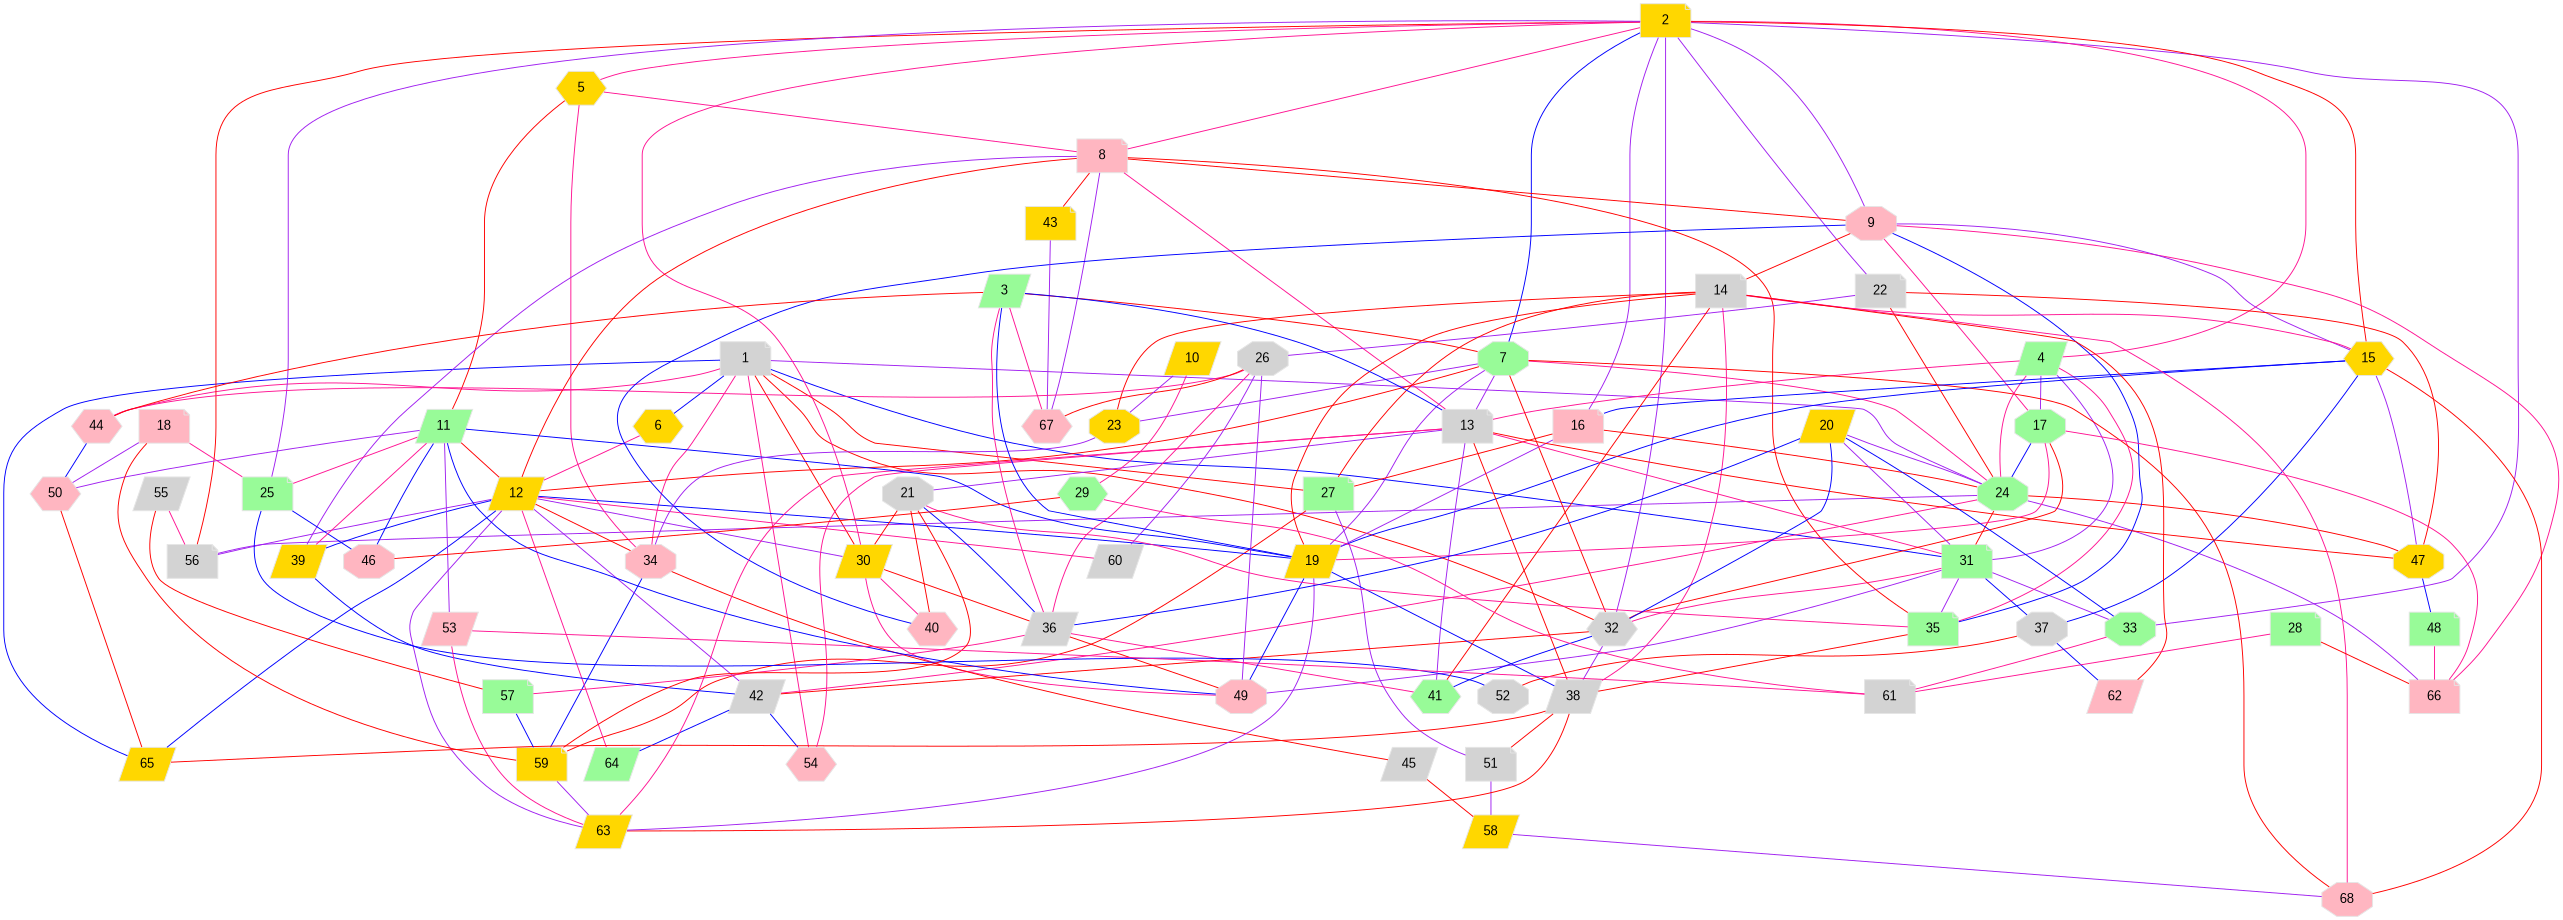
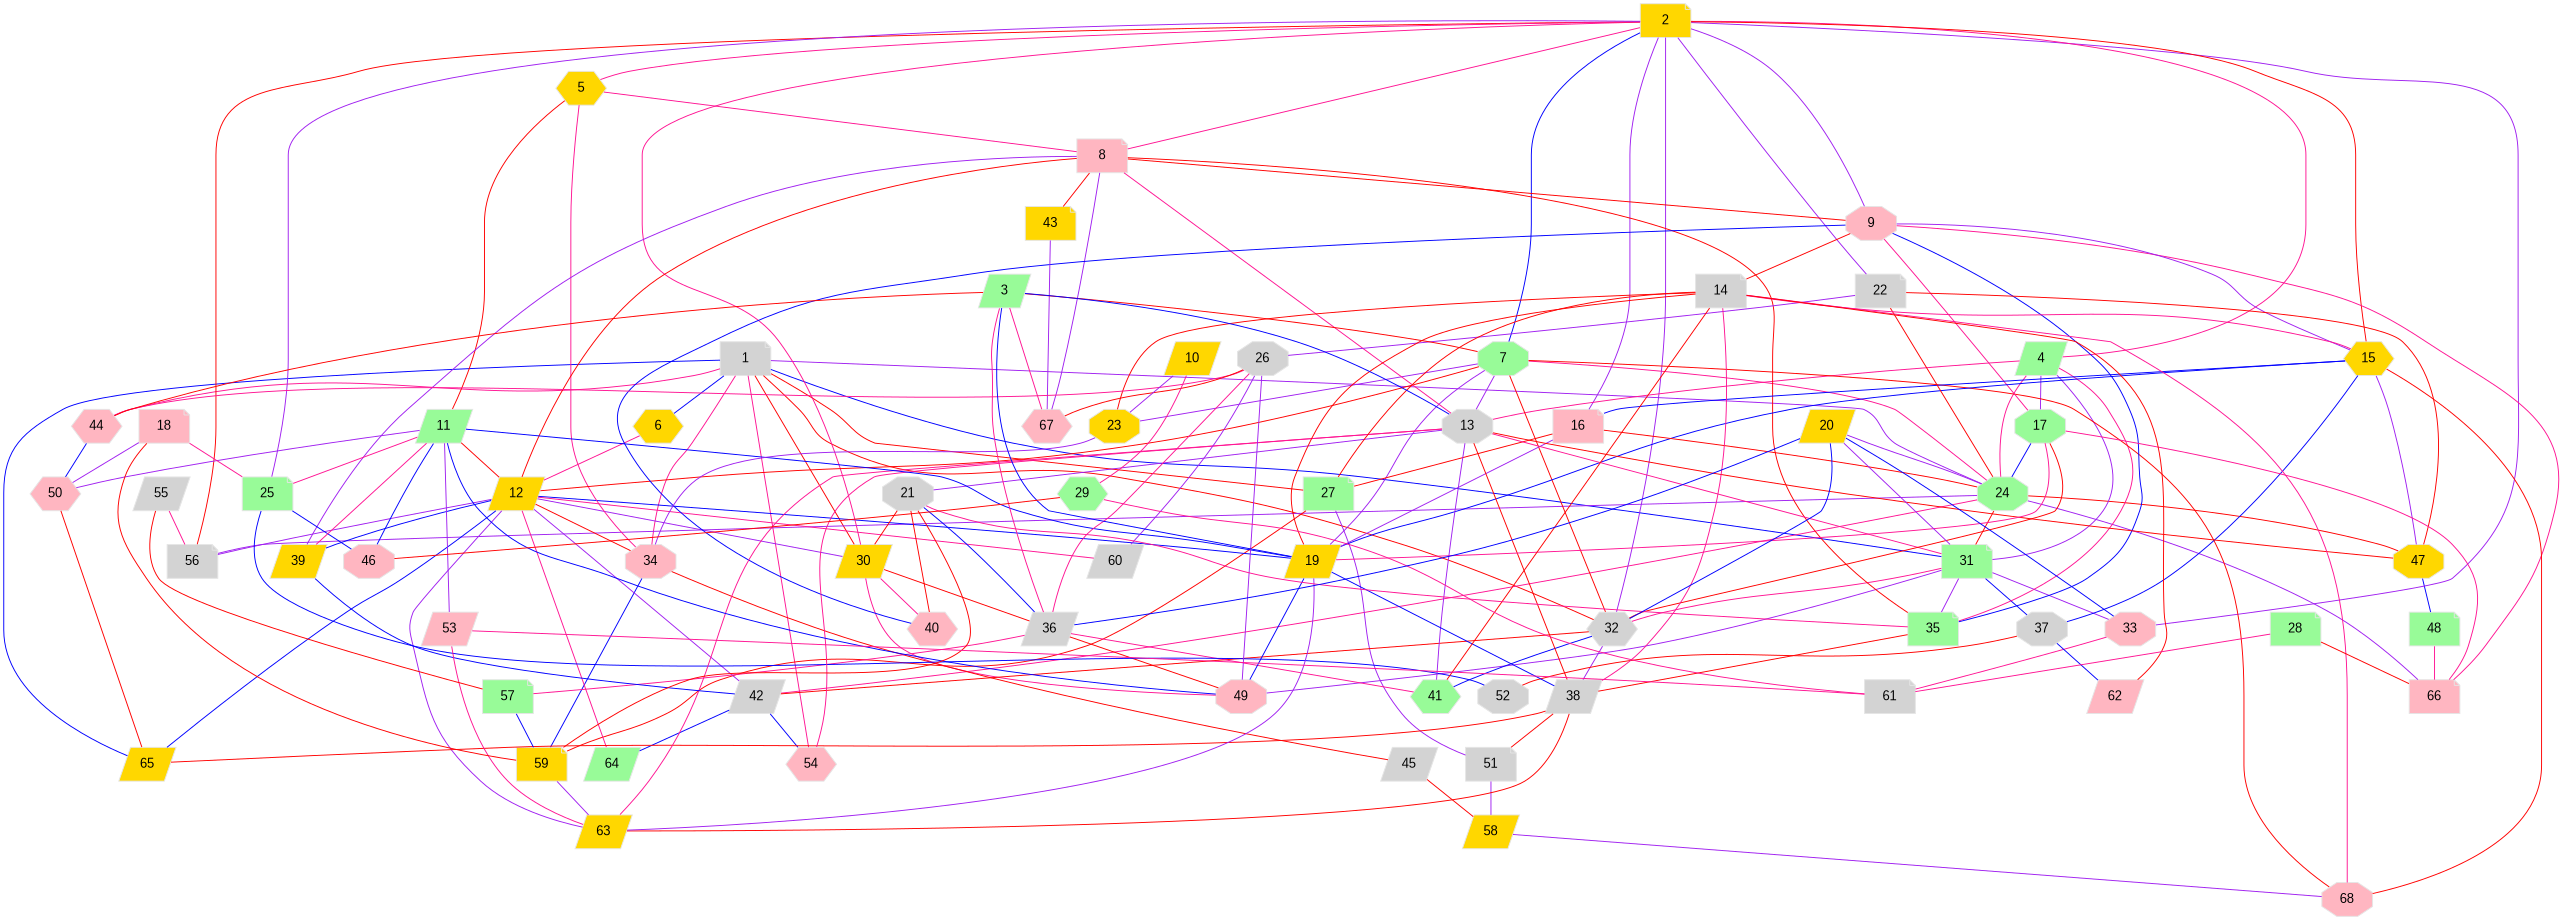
(1467, 426) -> (1467, 426)
(2130, 629) -> (2130, 629)
